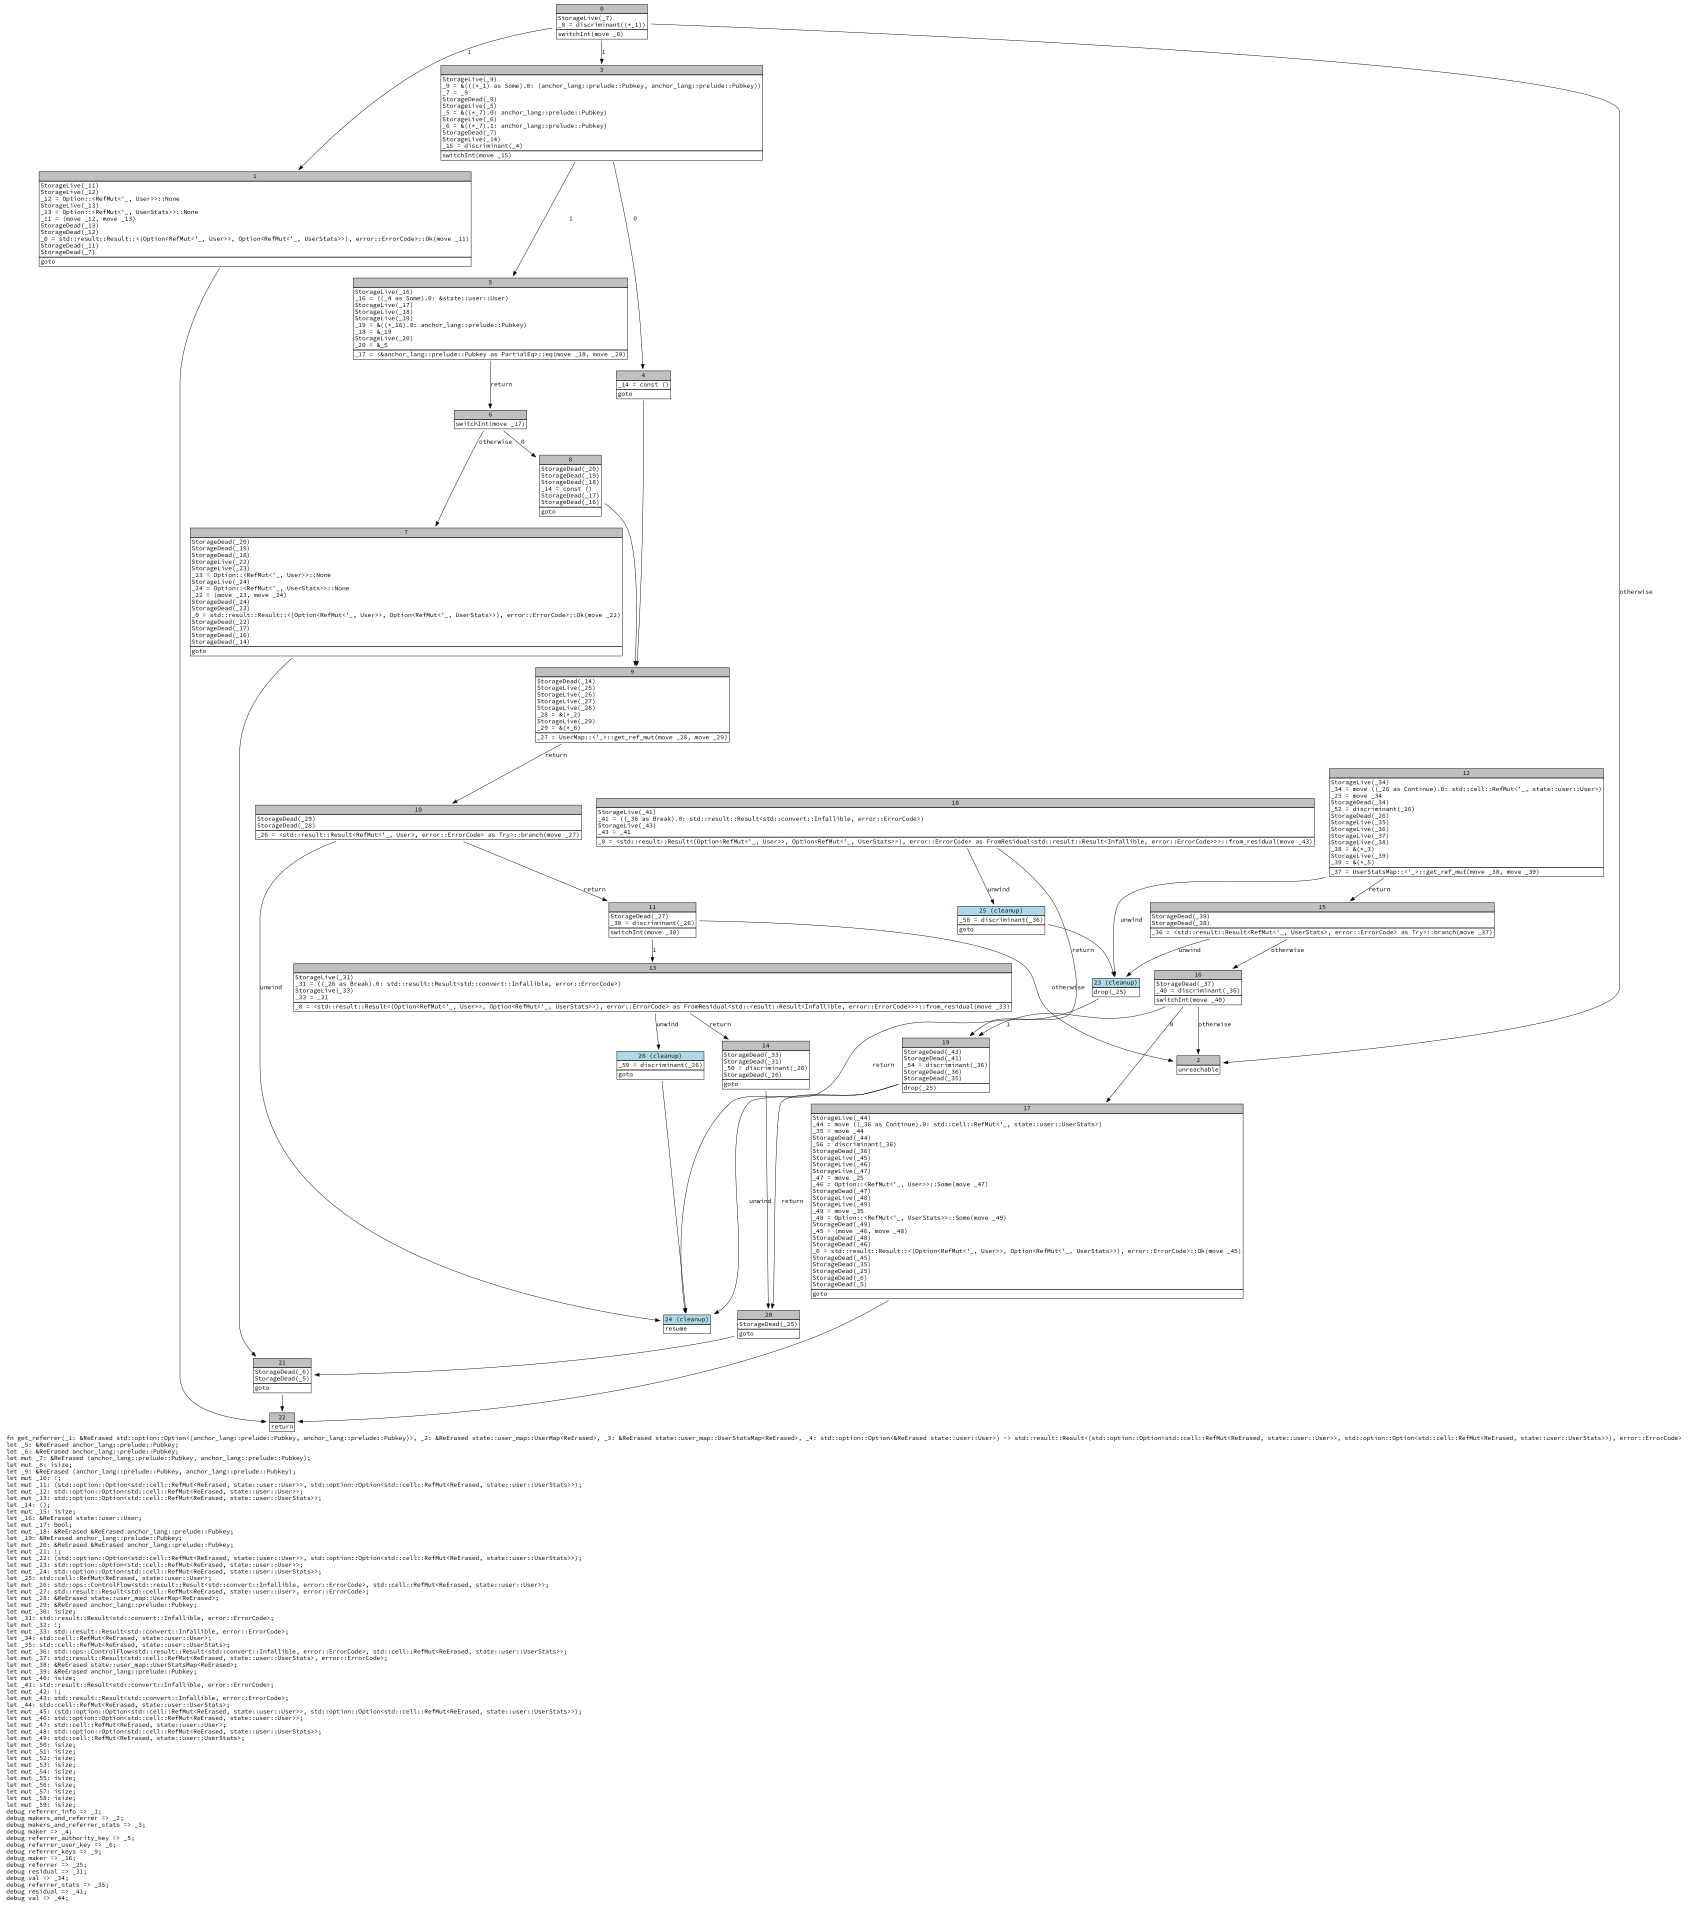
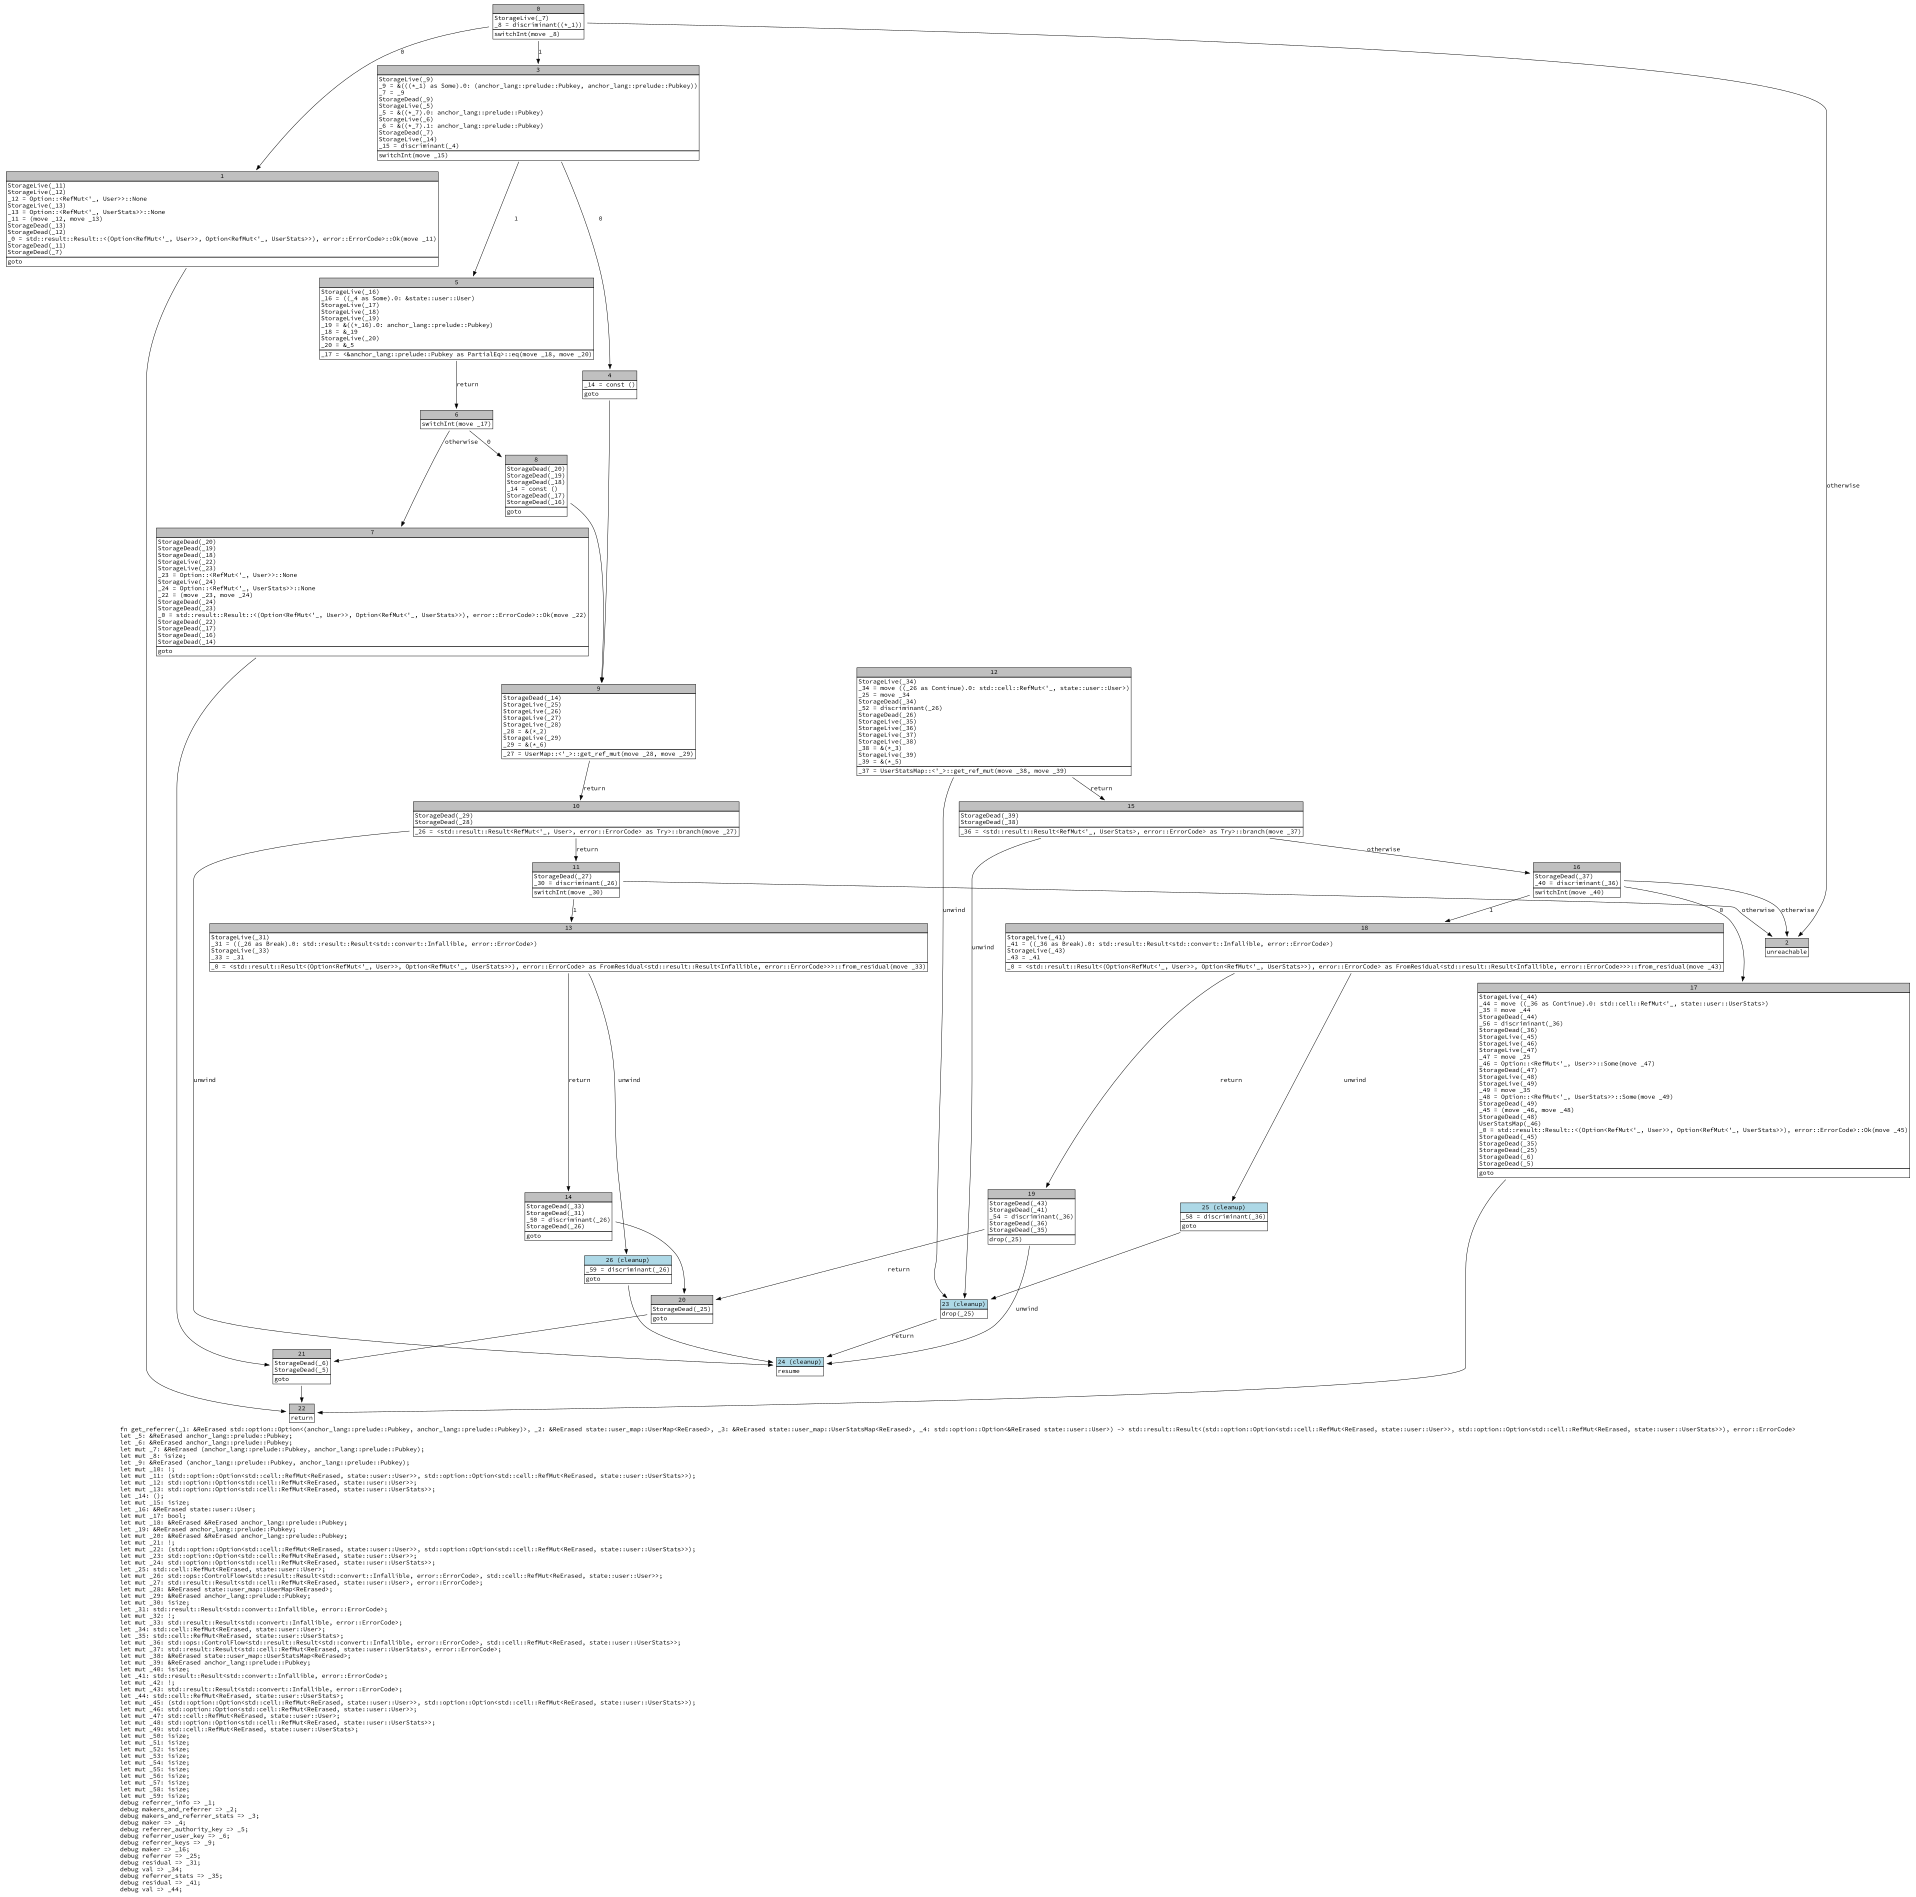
(470, 52) -> (402, 52)
(1073, 1015) -> (1490, 908)
(842, 1244) -> (1510, 1124)
